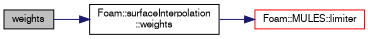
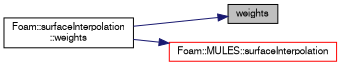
(67, 19) -> (176, 22)
(310, 19) -> (253, 52)
